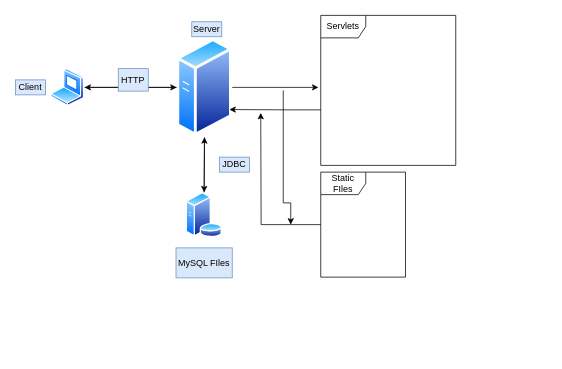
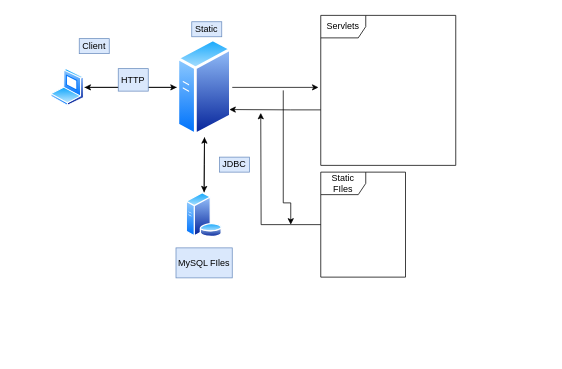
(207, 30) -> (207, 30)
(30, 87) -> (94, 46)
